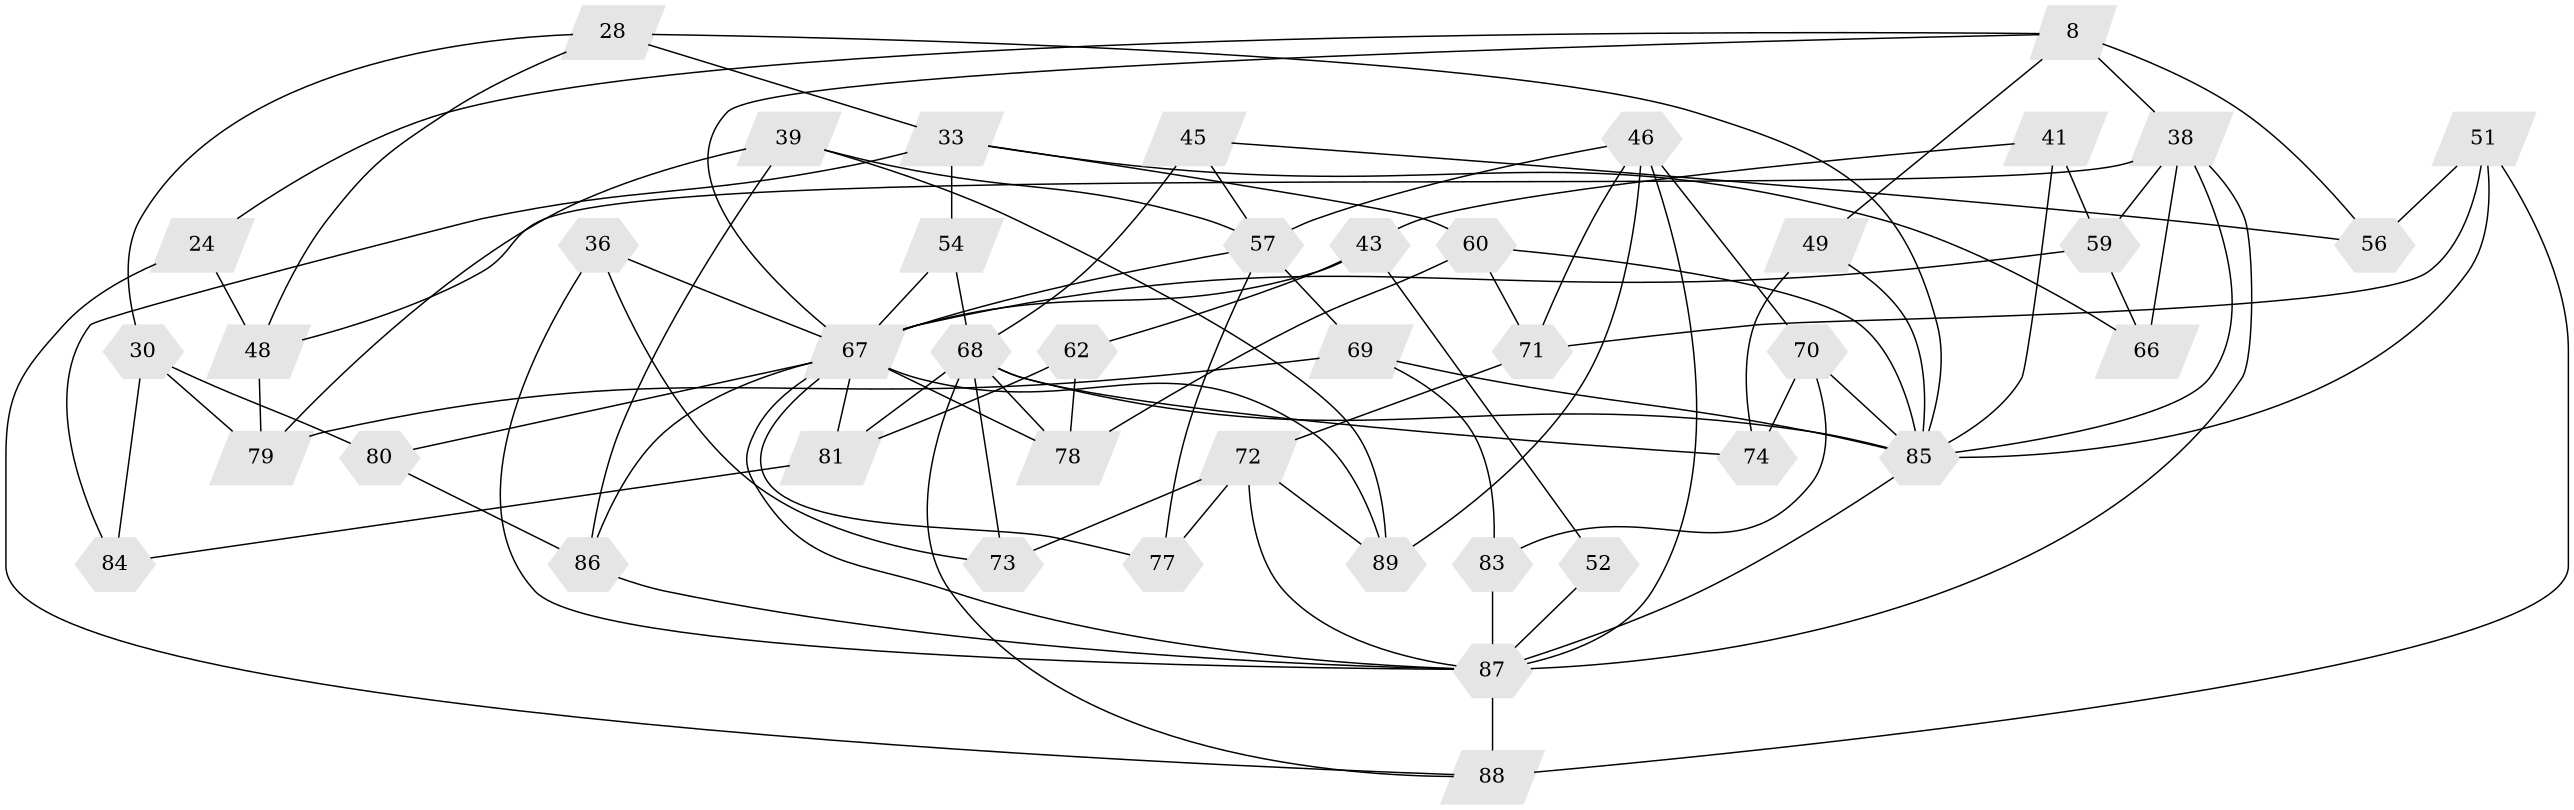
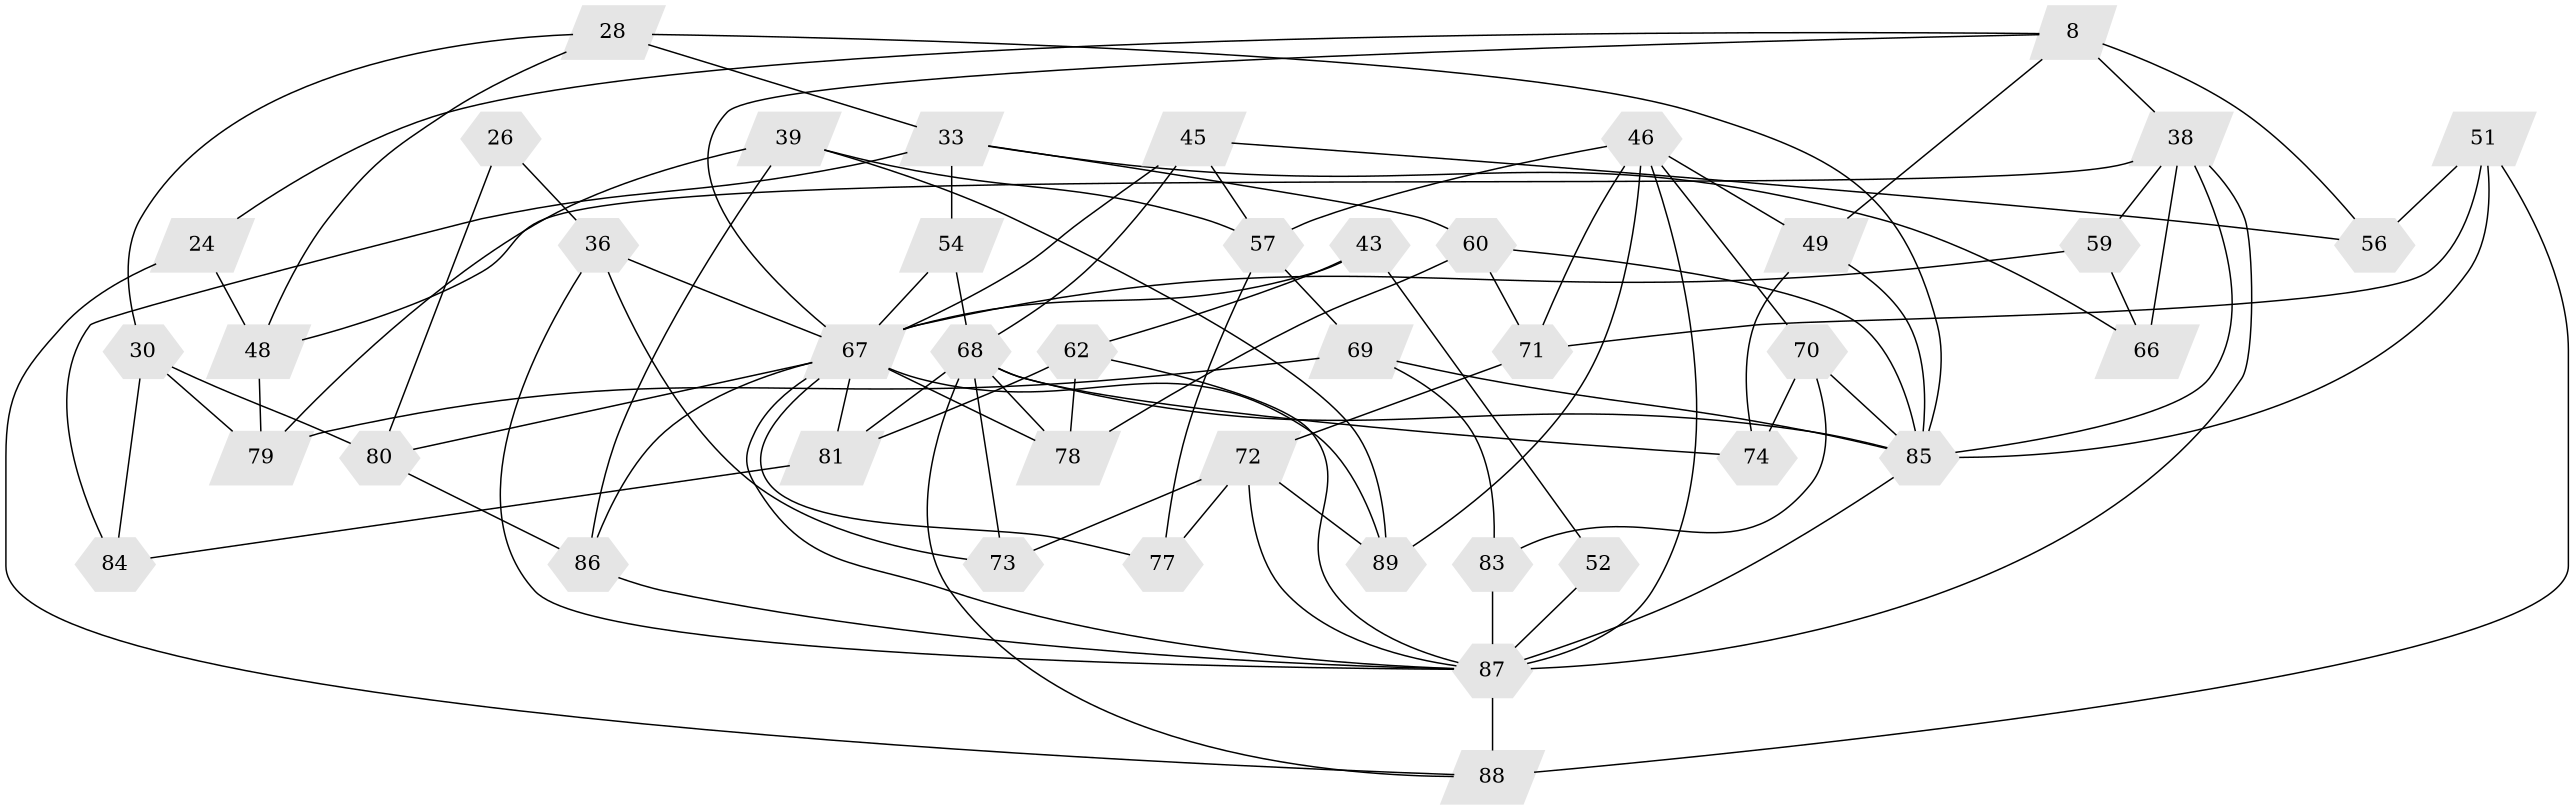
none -> (501, 139)
(2056, 139) -> none
none -> (1741, 199)
(1048, 290) -> (1037, 257)
none -> (1327, 478)
